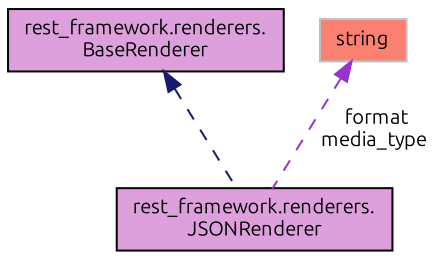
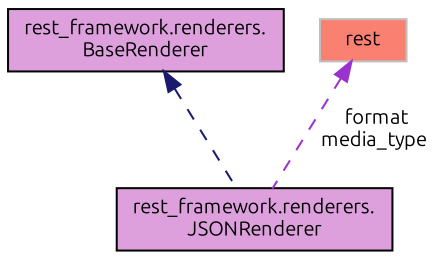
(363, 40) -> (363, 40)
